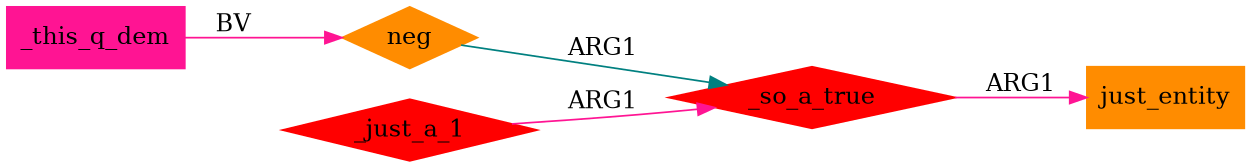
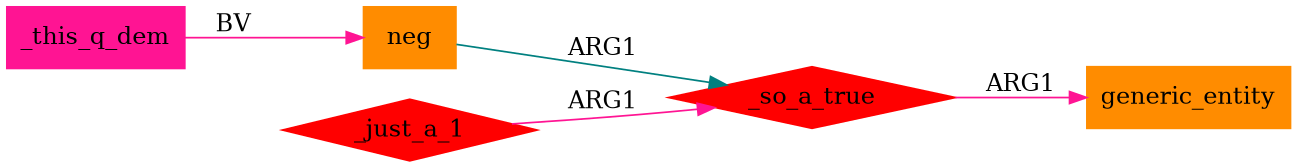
(410, 38) -> (410, 38)
(1166, 98) -> (1189, 98)
